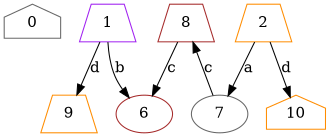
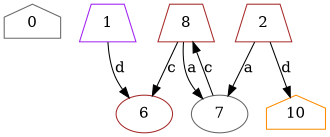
(264, 23) -> (264, 23)
none -> (185, 68)
(120, 69) -> (120, 69)
(69, 114) -> none
